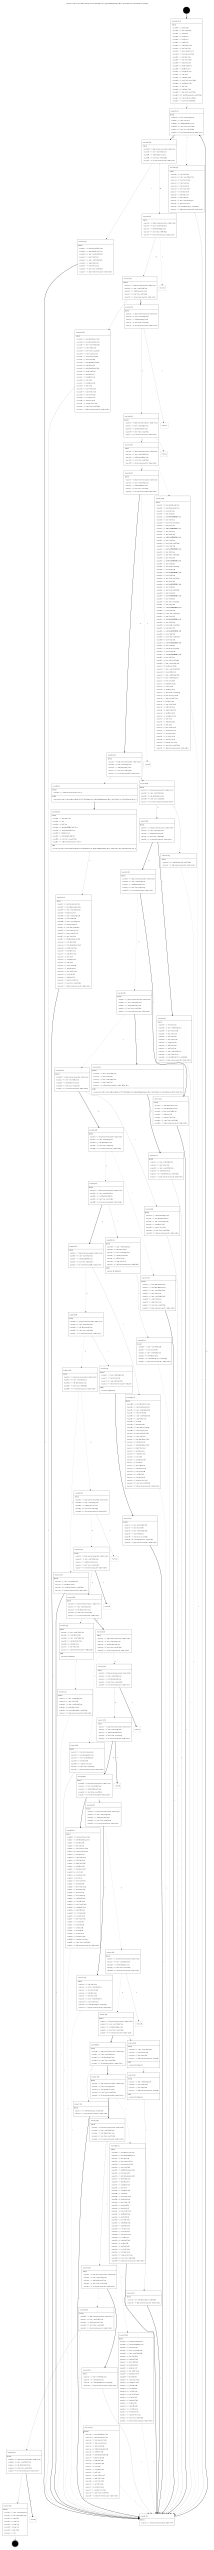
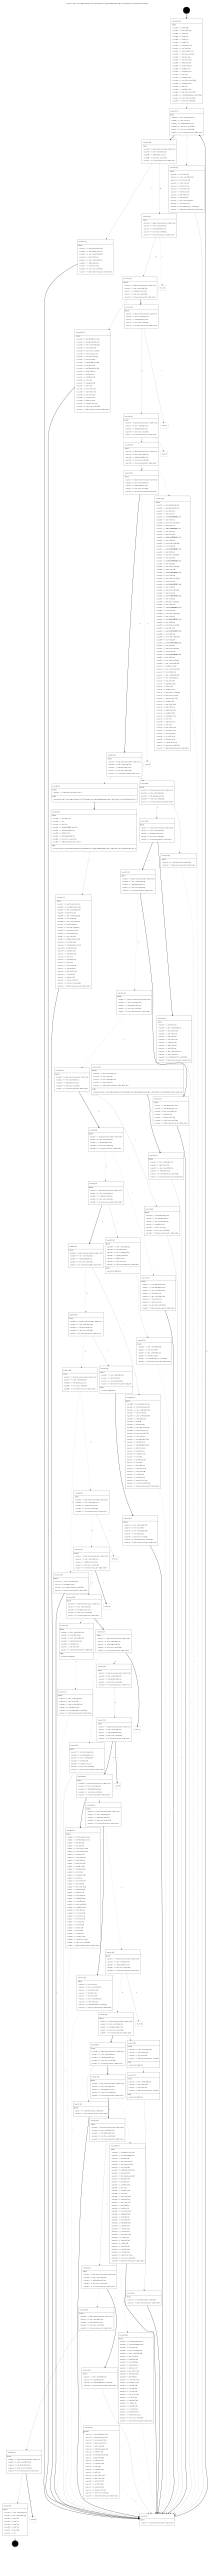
(136, 1039) -> none
(48, 1485) -> (48, 1485)
(128, 1707) -> (138, 1688)
